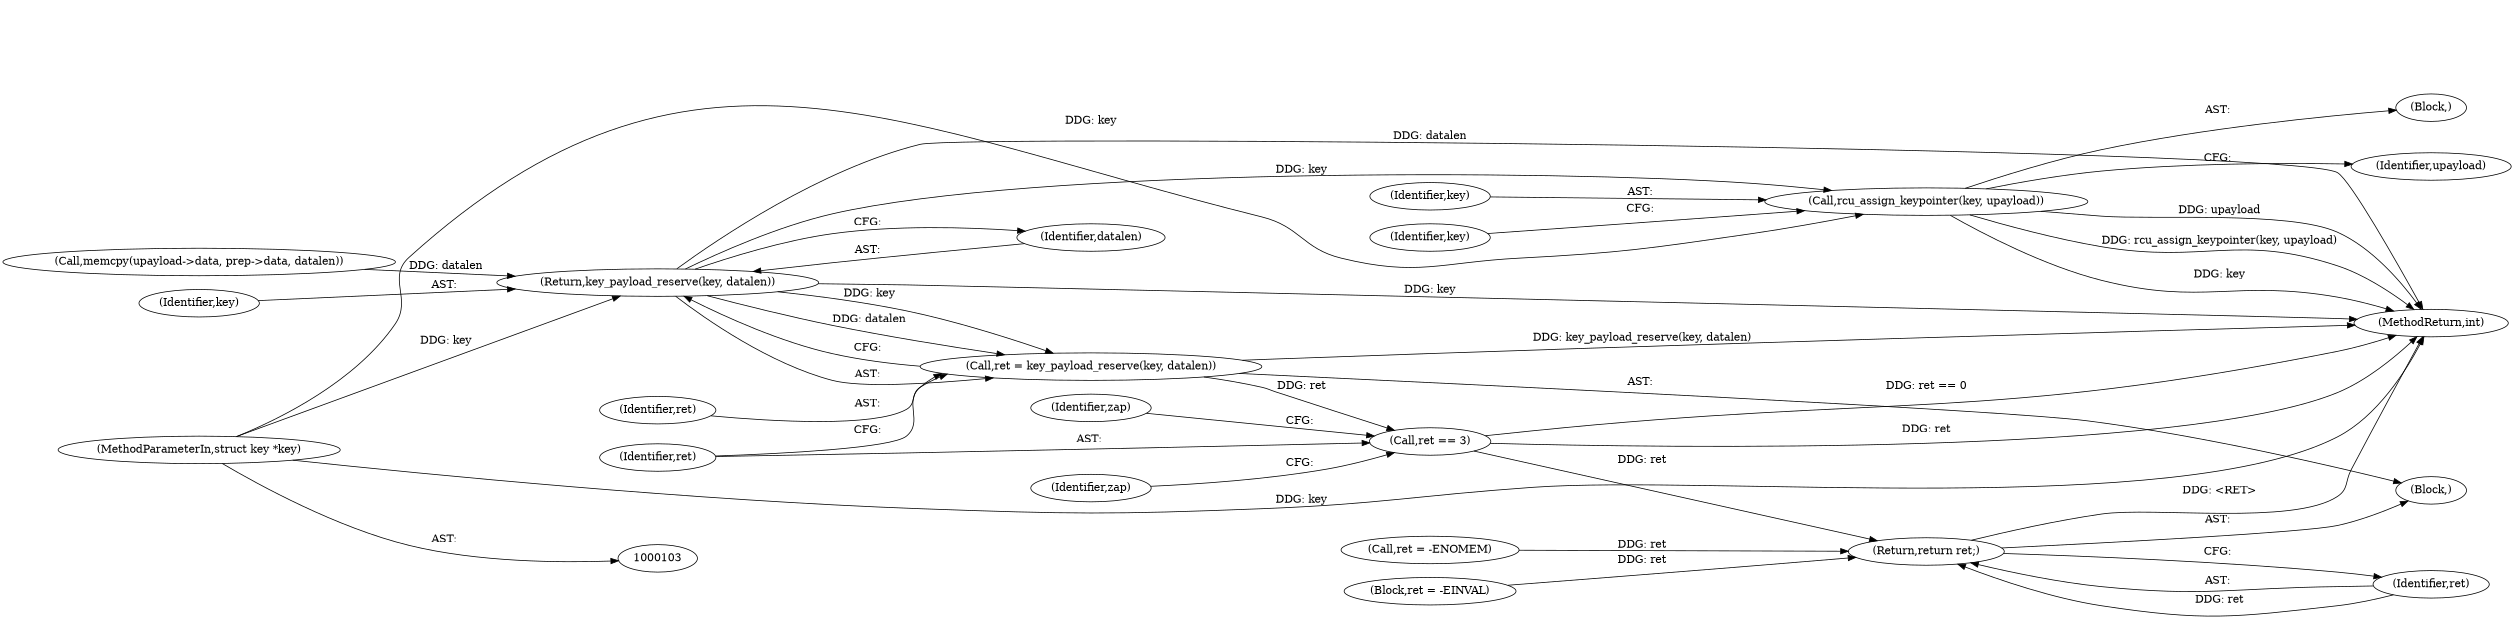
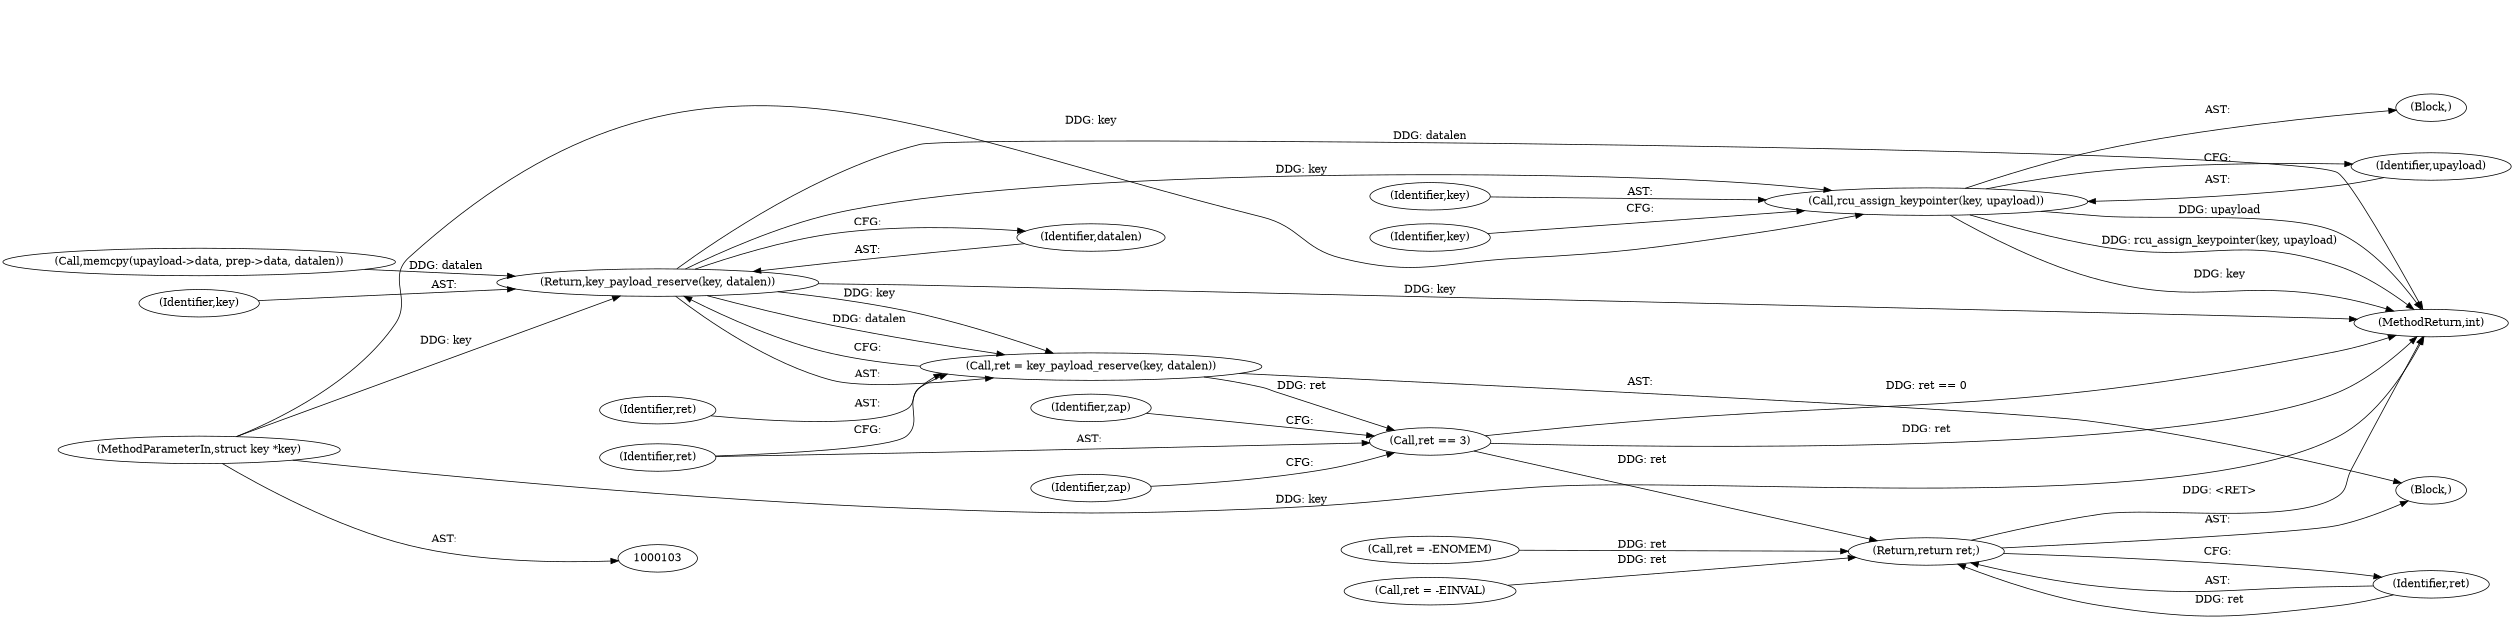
none -> (2240, 195)
(1795, 342) -> none
(1430, 591) -> (1430, 591)
